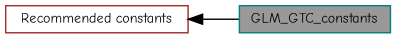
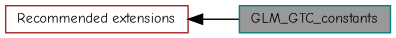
(97, 19) -> (97, 19)
